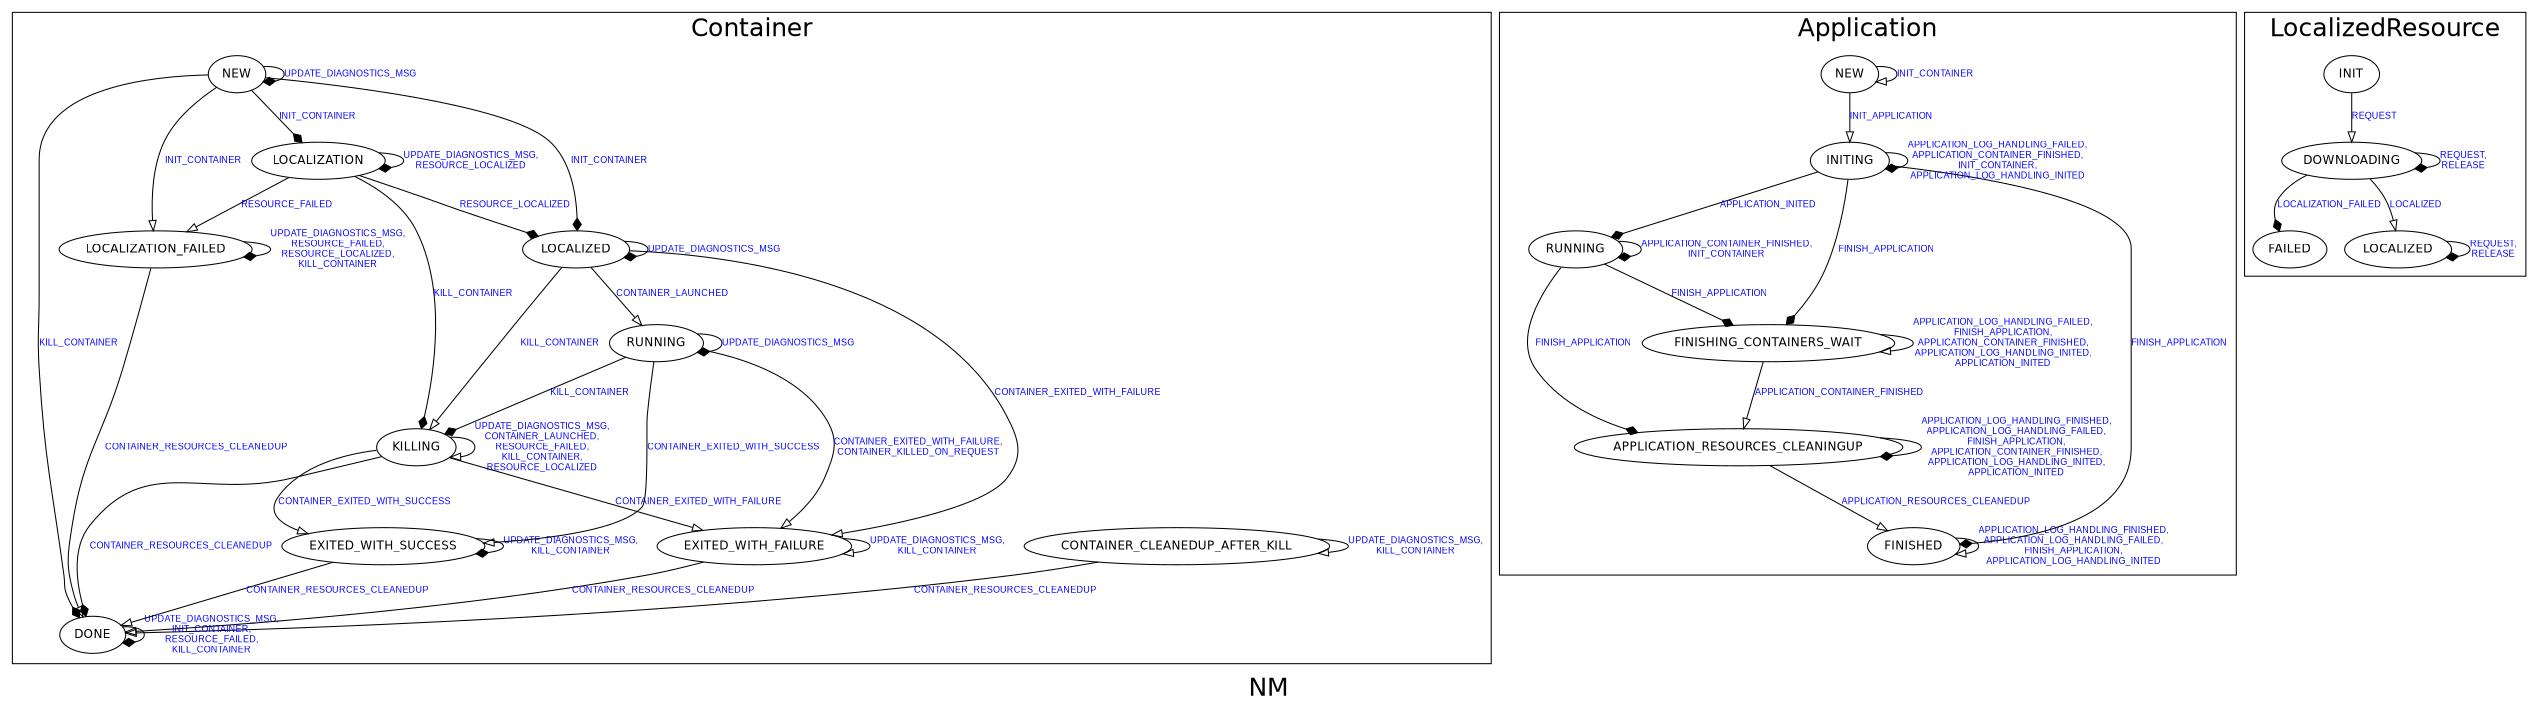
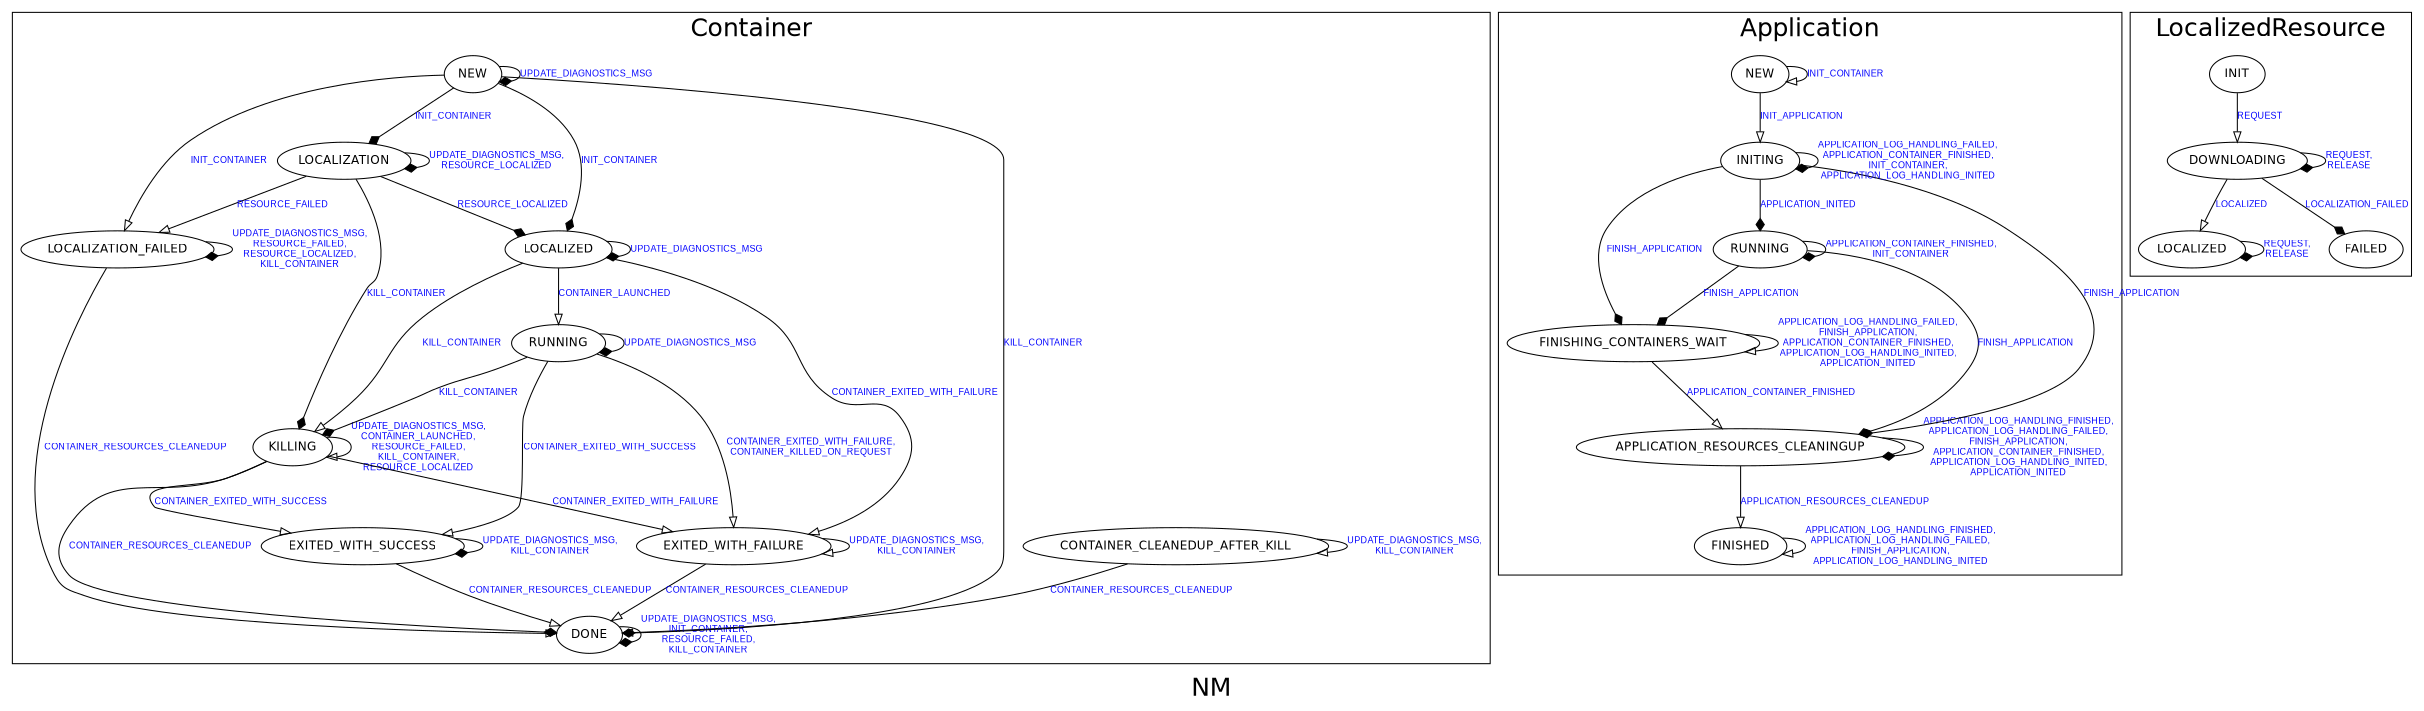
(2131, 316) -> (2076, 286)
